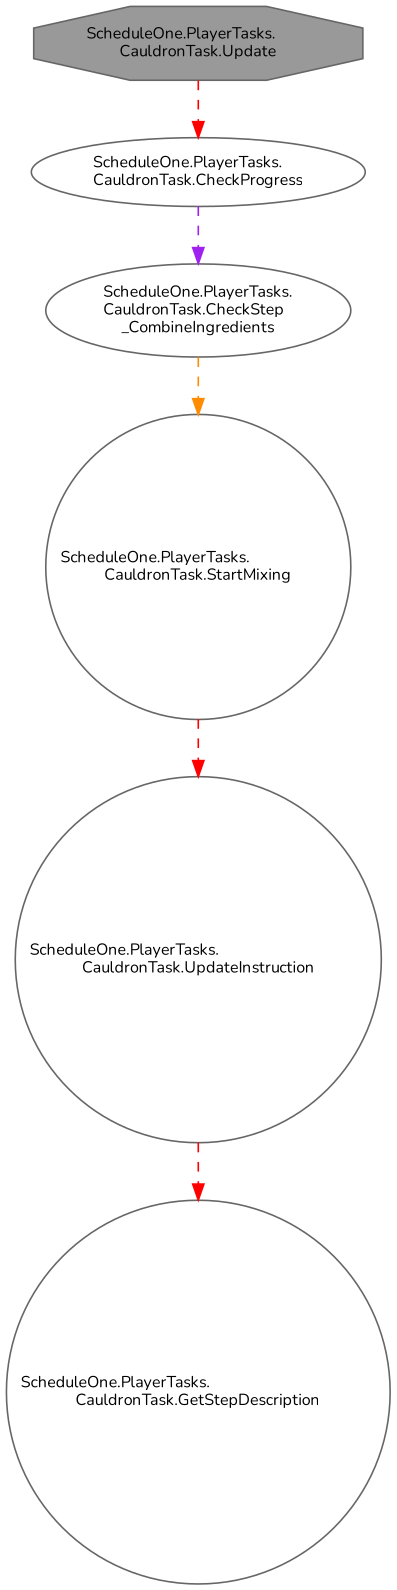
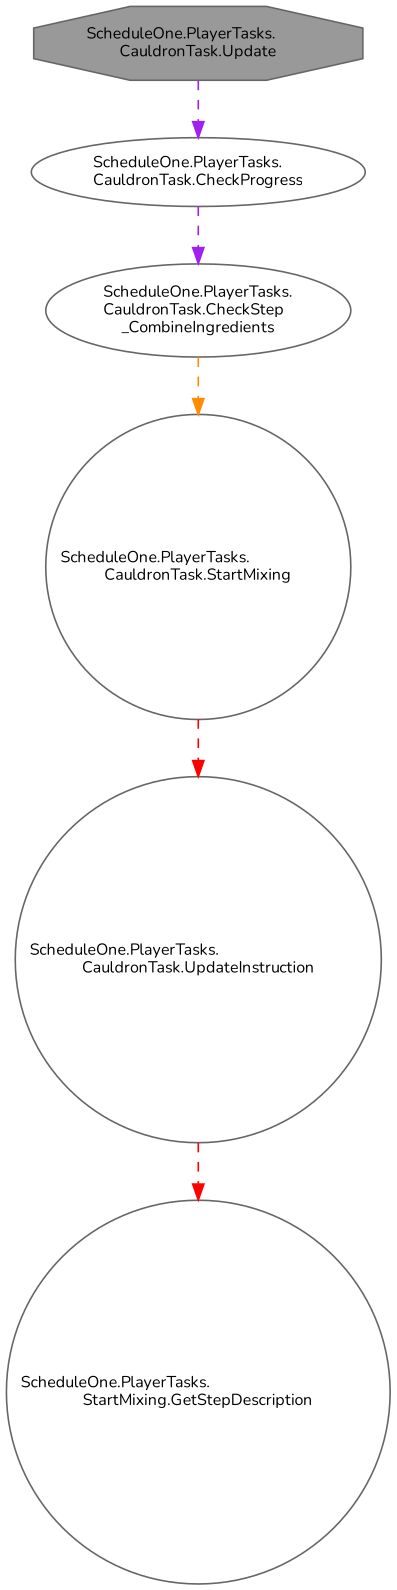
(198, 101) -> (198, 101)
(198, 1392) -> (198, 1392)
